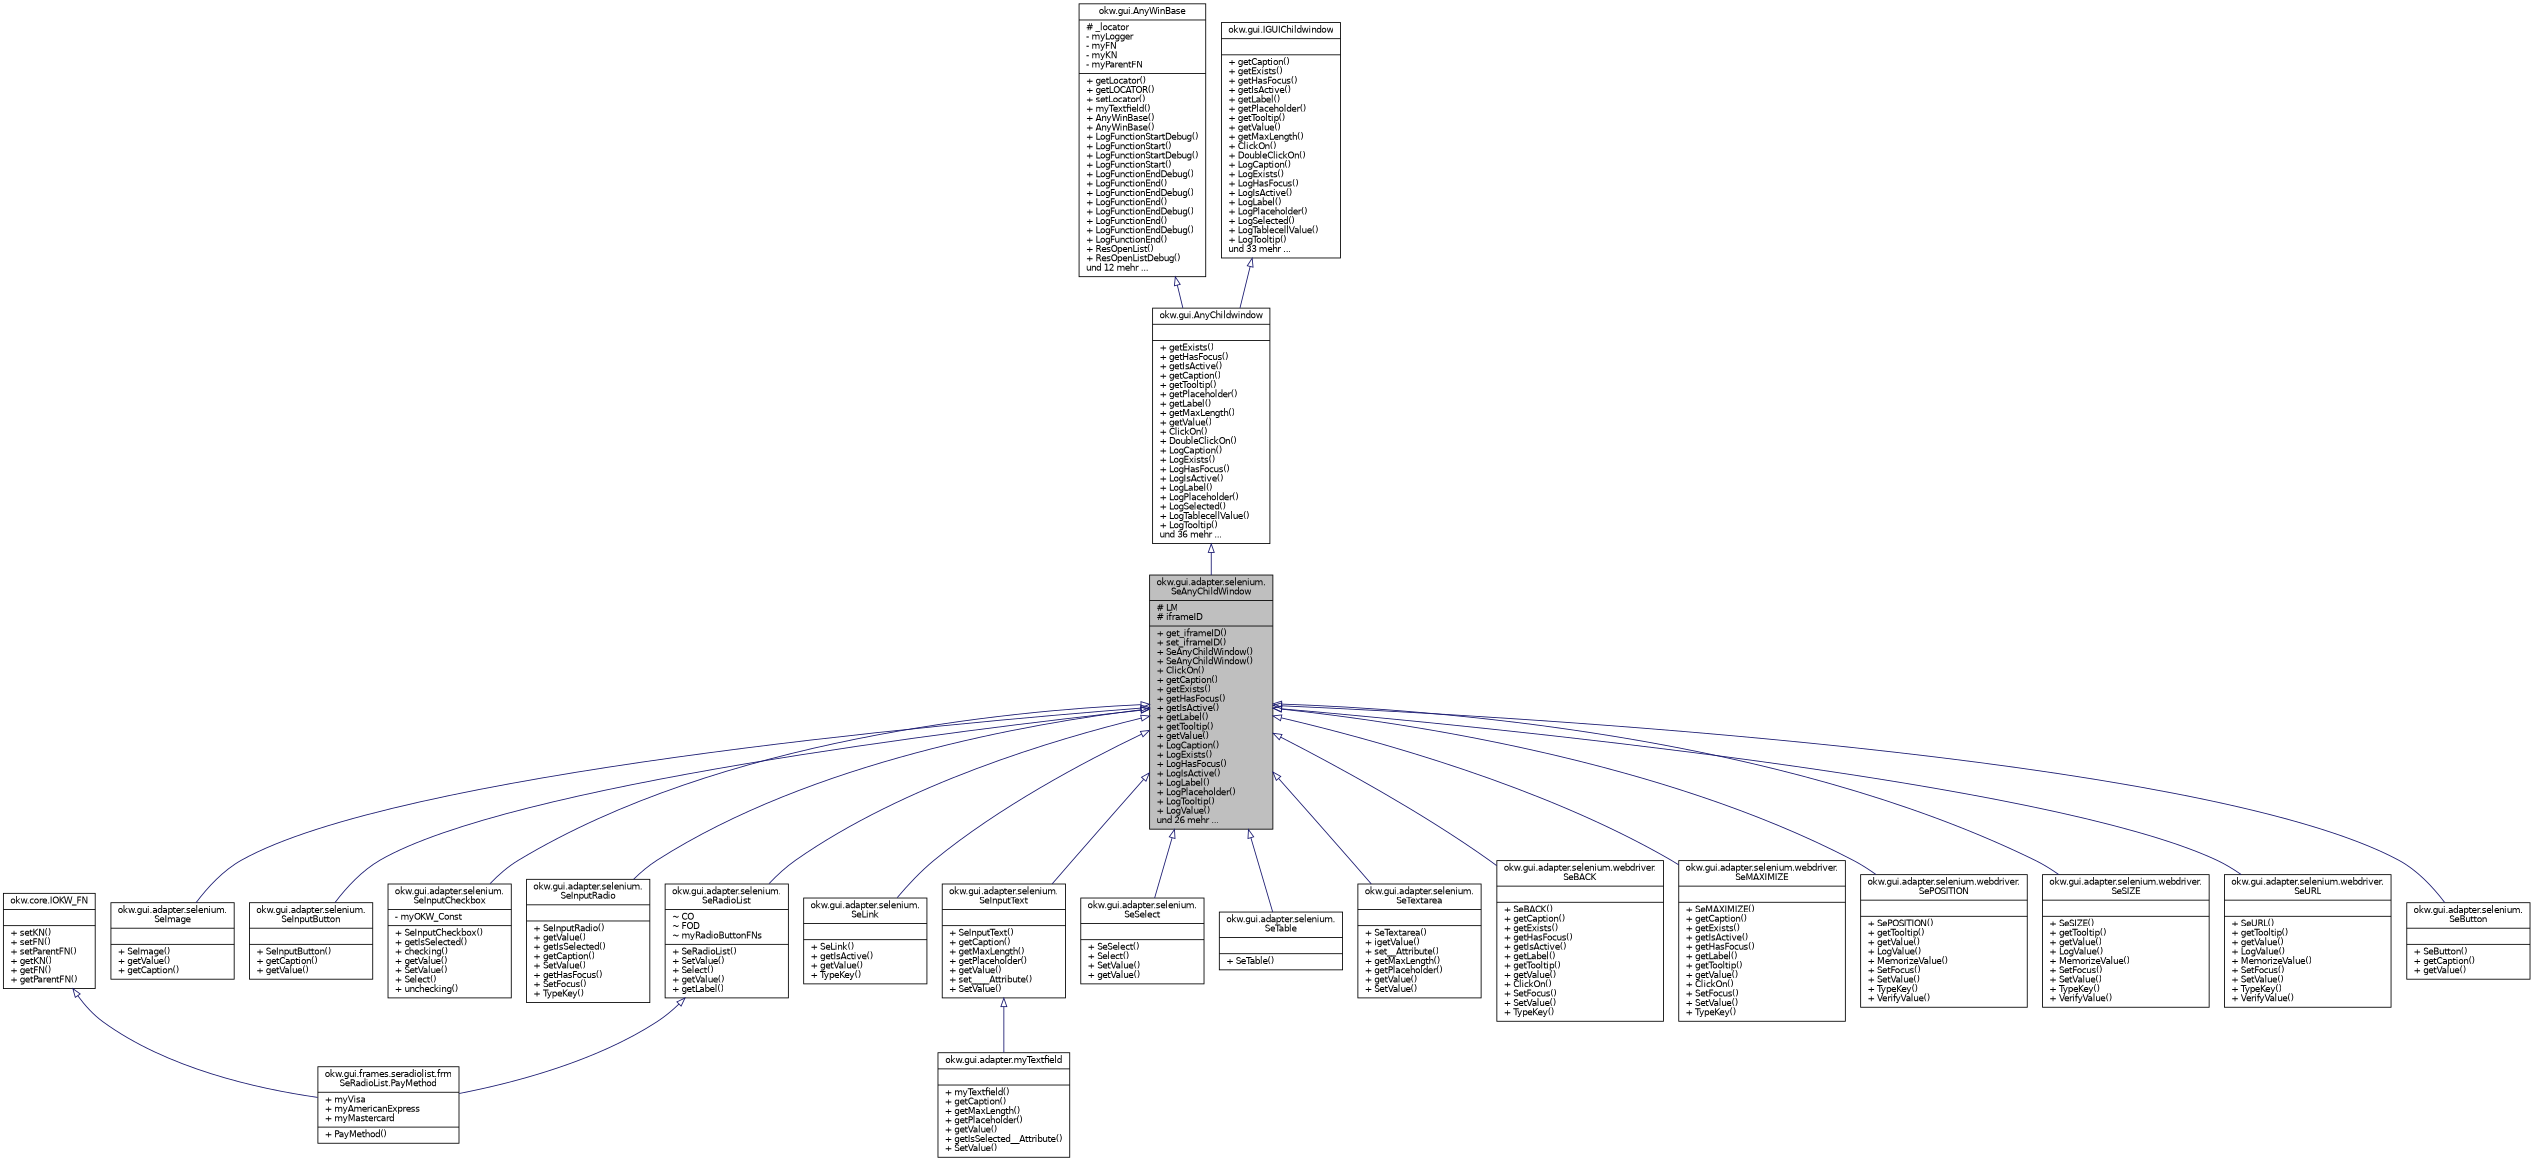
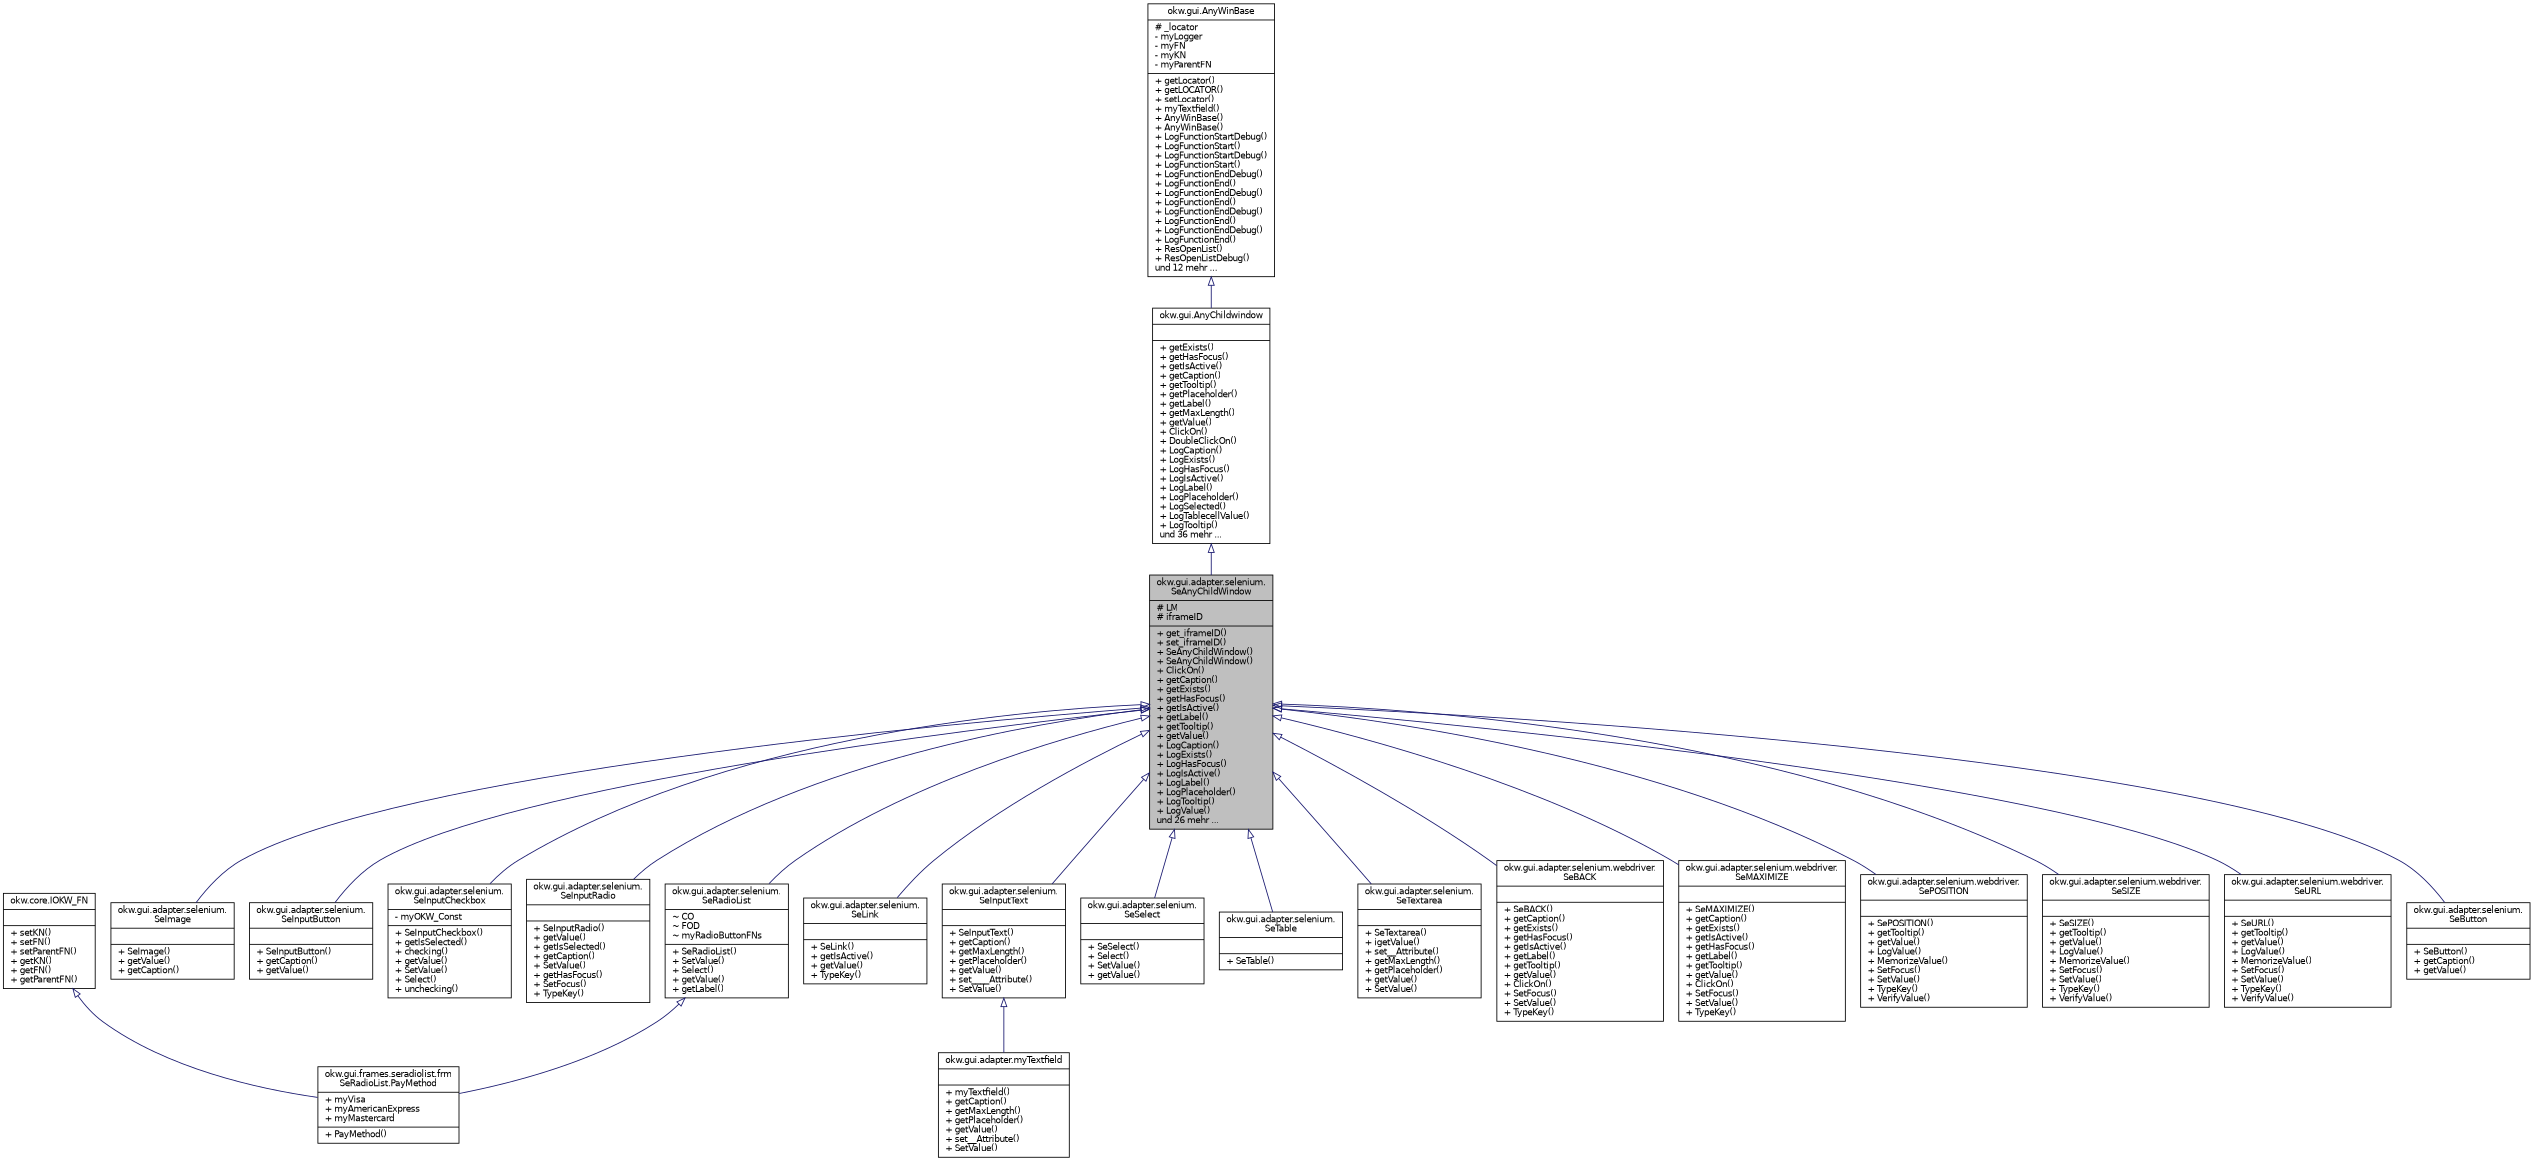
(1281, 140) -> none
(1004, 1139) -> (983, 1139)
